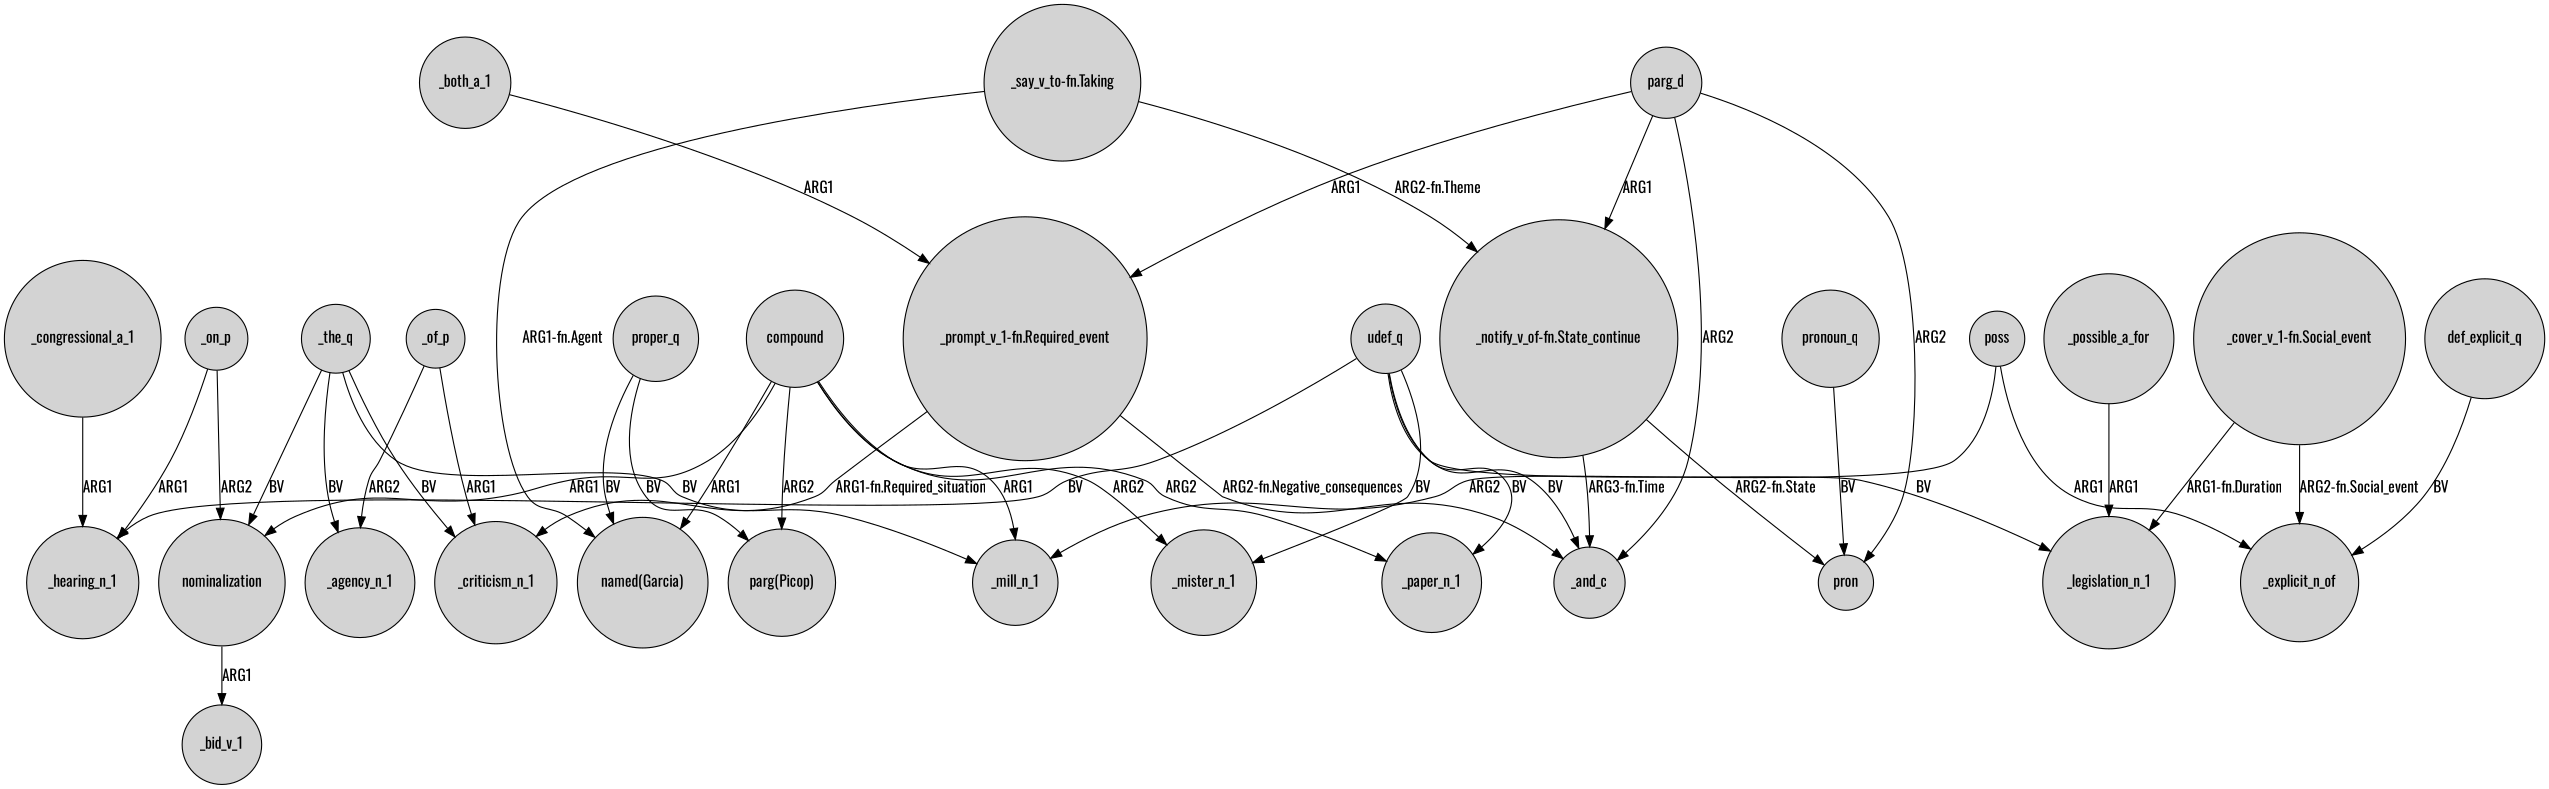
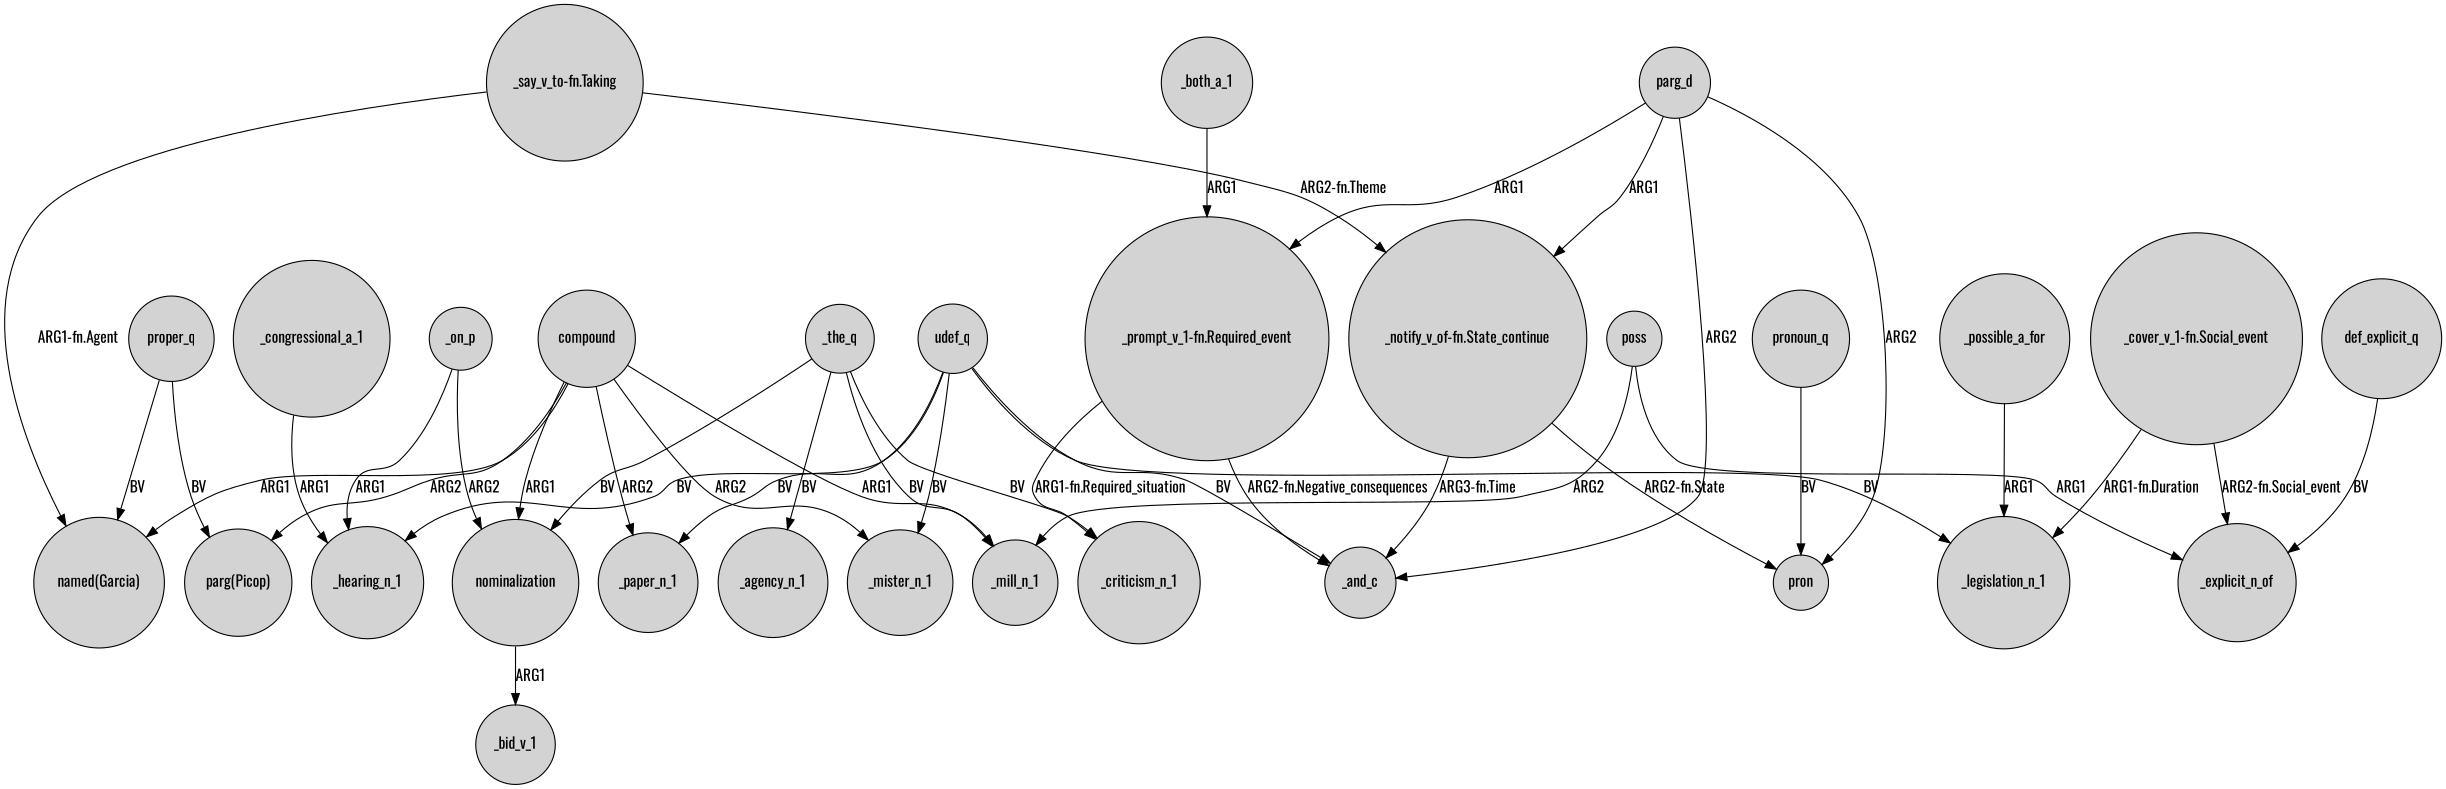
(436, 339) -> none
